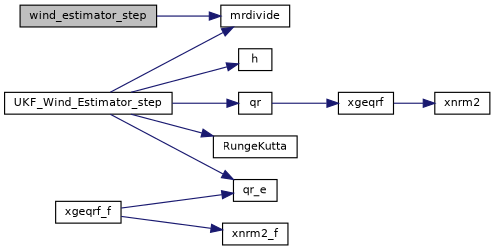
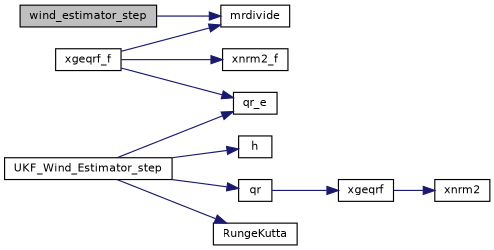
(167, 62) -> (165, 40)
